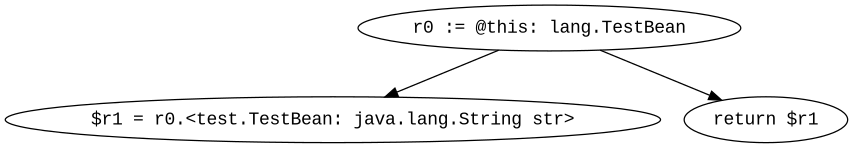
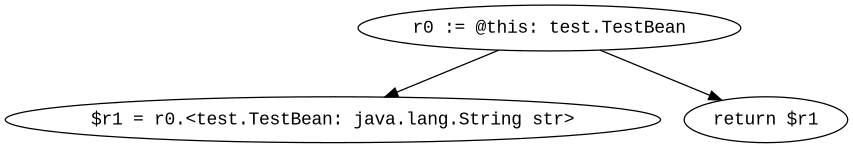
(549, 28) -> (549, 28)
